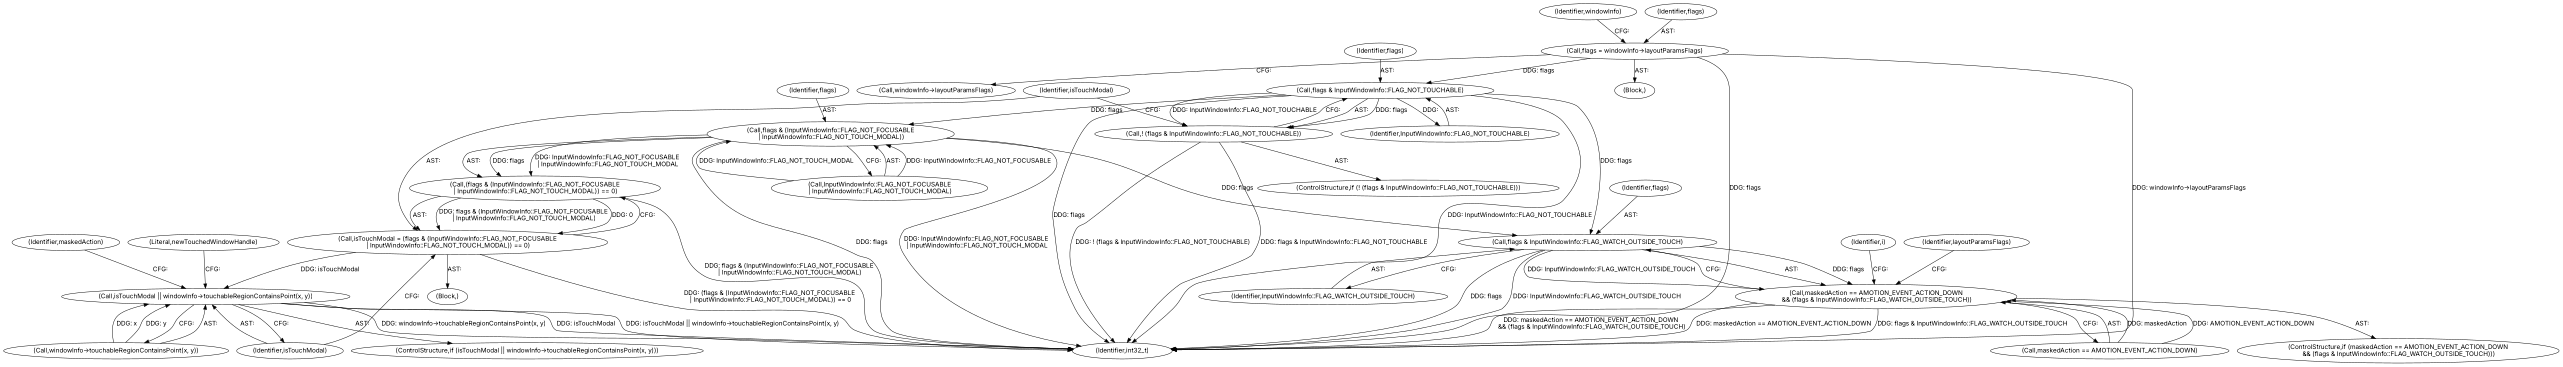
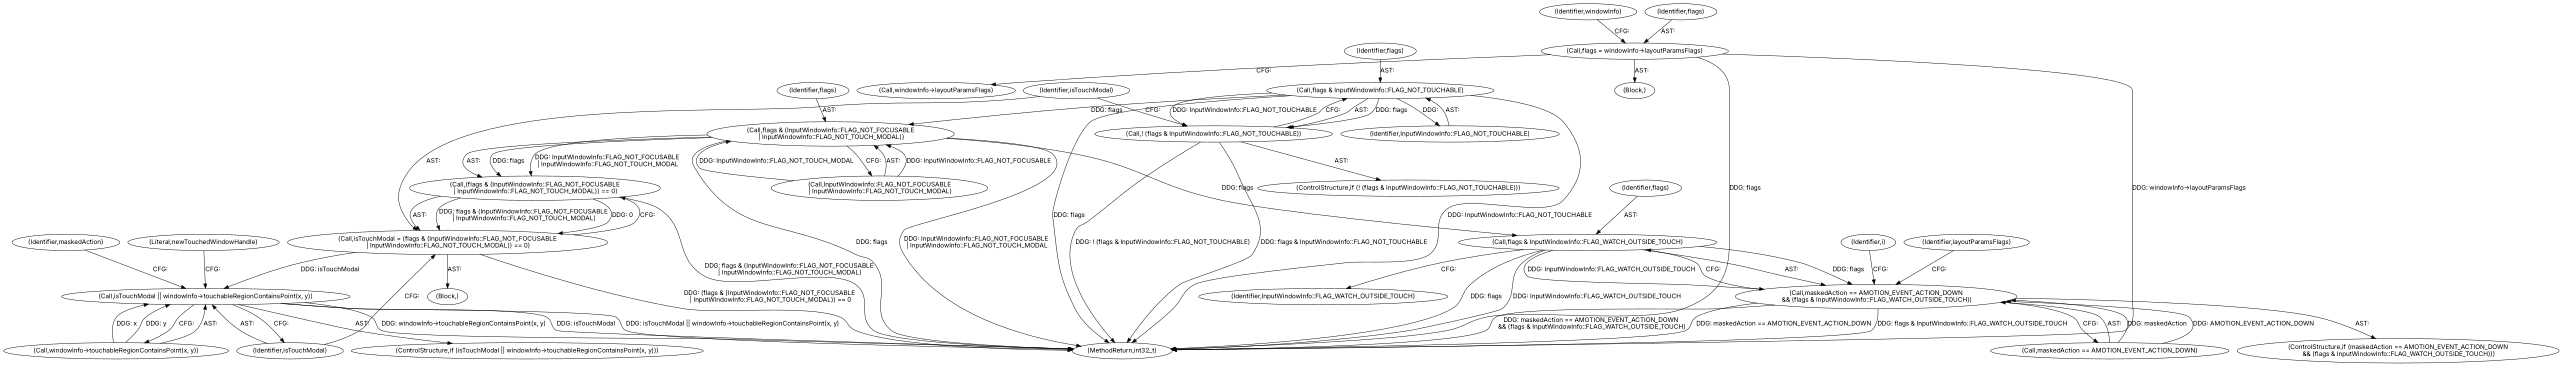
(1511, 70) -> none
(1589, 120) -> none
(1435, 256) -> none
(1122, 351) -> (1122, 351)
